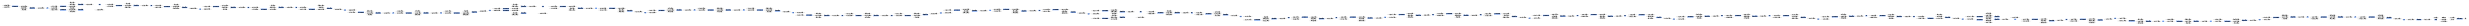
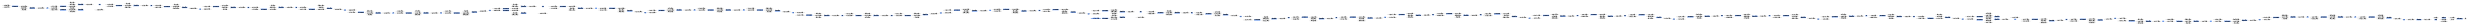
(1096, 18) -> (1096, 18)
(2444, 18) -> (2444, 18)
